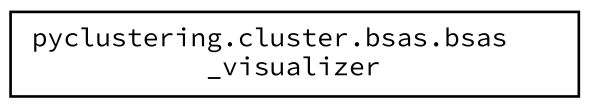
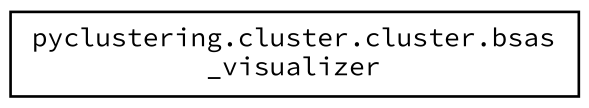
(295, 54) -> (295, 54)
